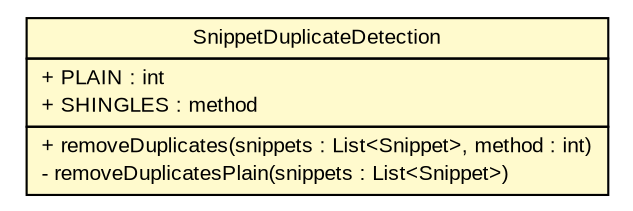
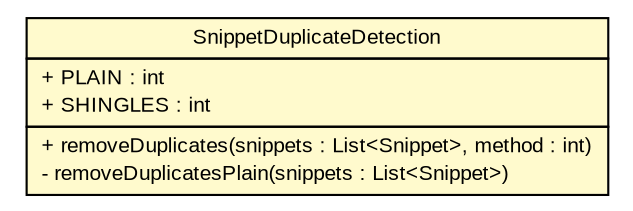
(150, 105) -> (127, 105)
